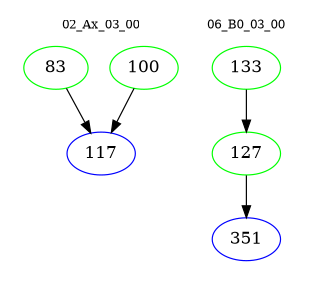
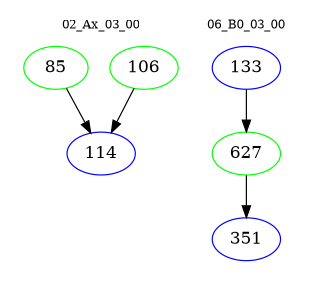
(56, 68) -> (56, 68)
(144, 68) -> (144, 68)
(246, 68) -> (246, 68)
(101, 154) -> (101, 154)
(246, 154) -> (246, 154)
